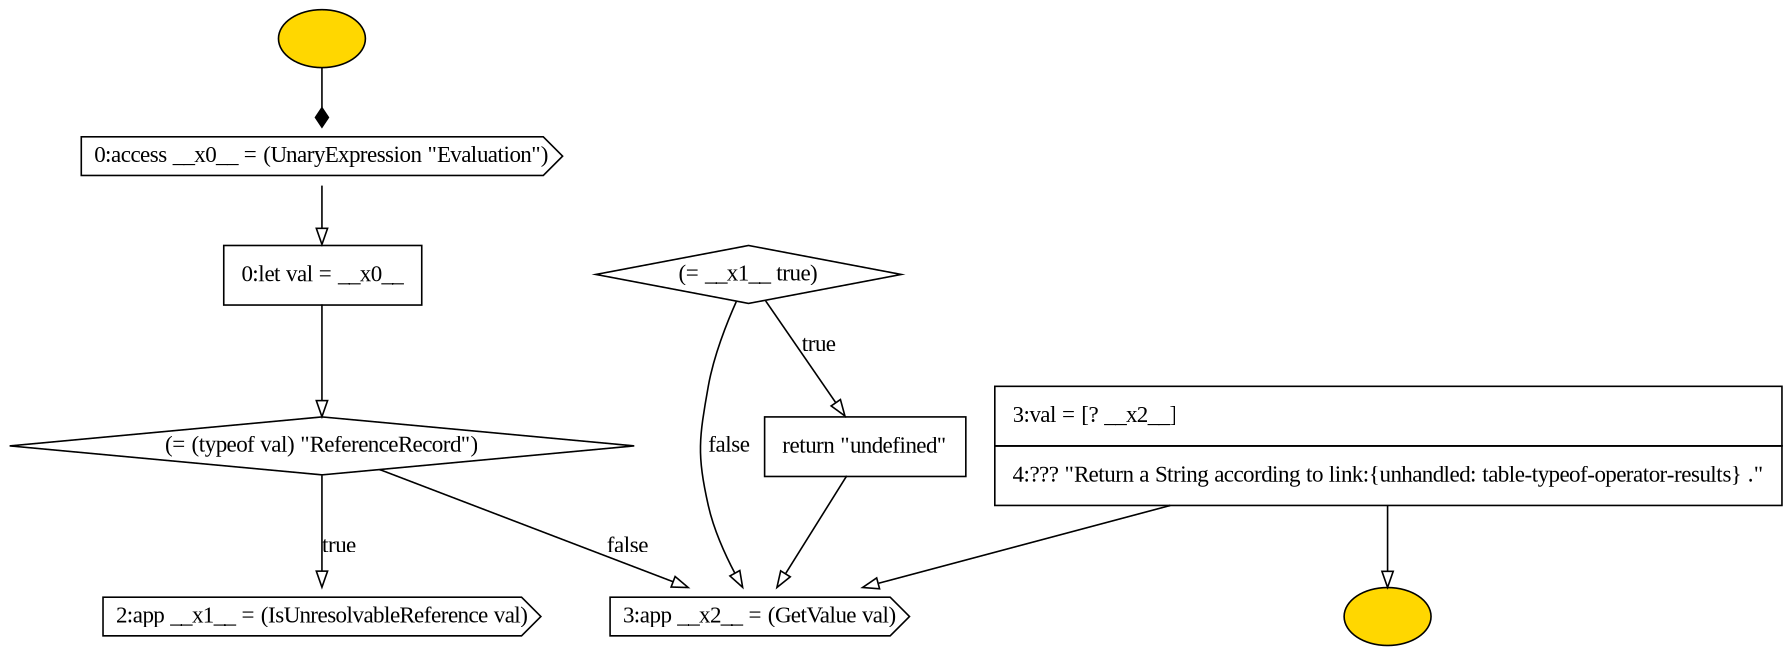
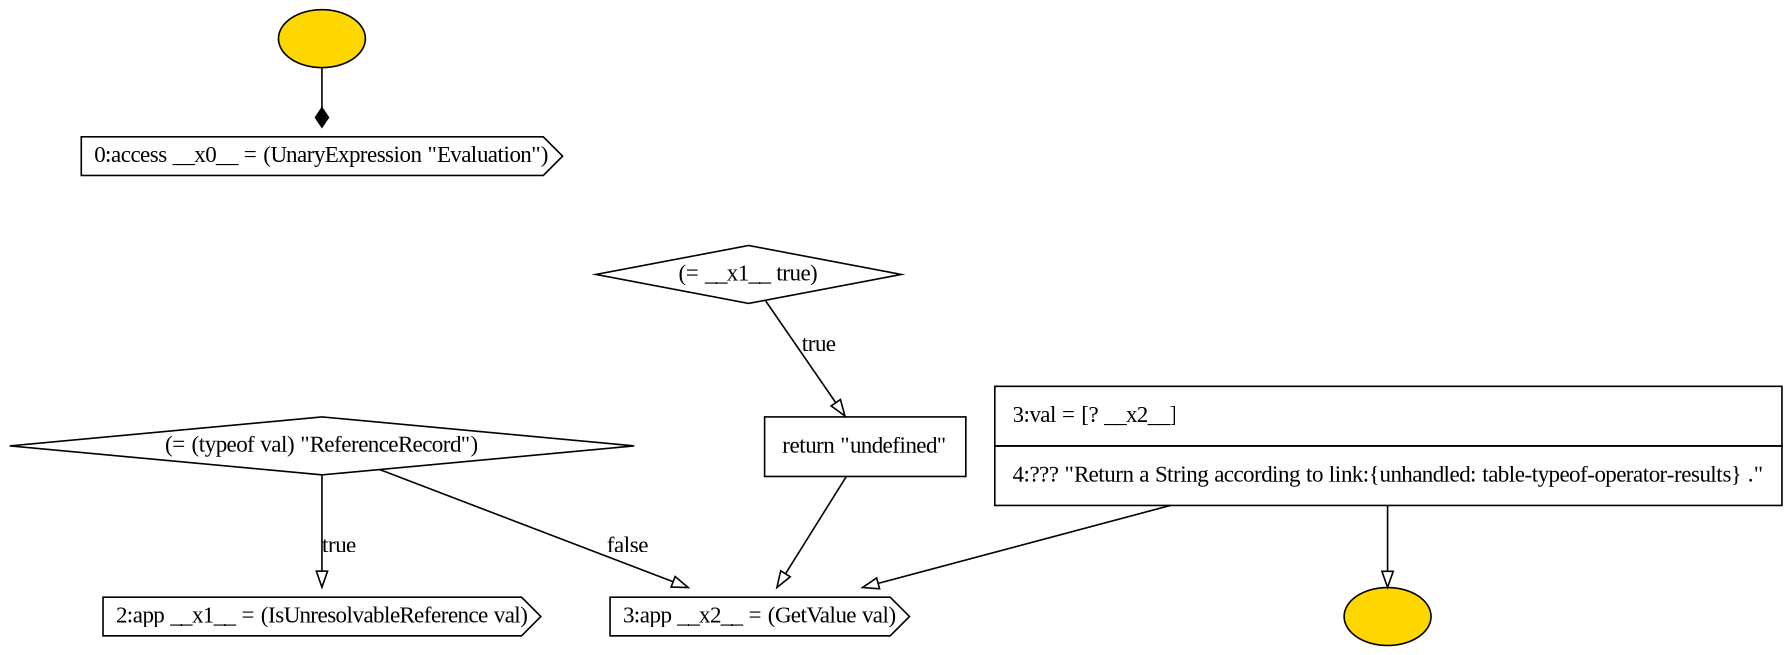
(322, 274) -> none
(701, 437) -> none
